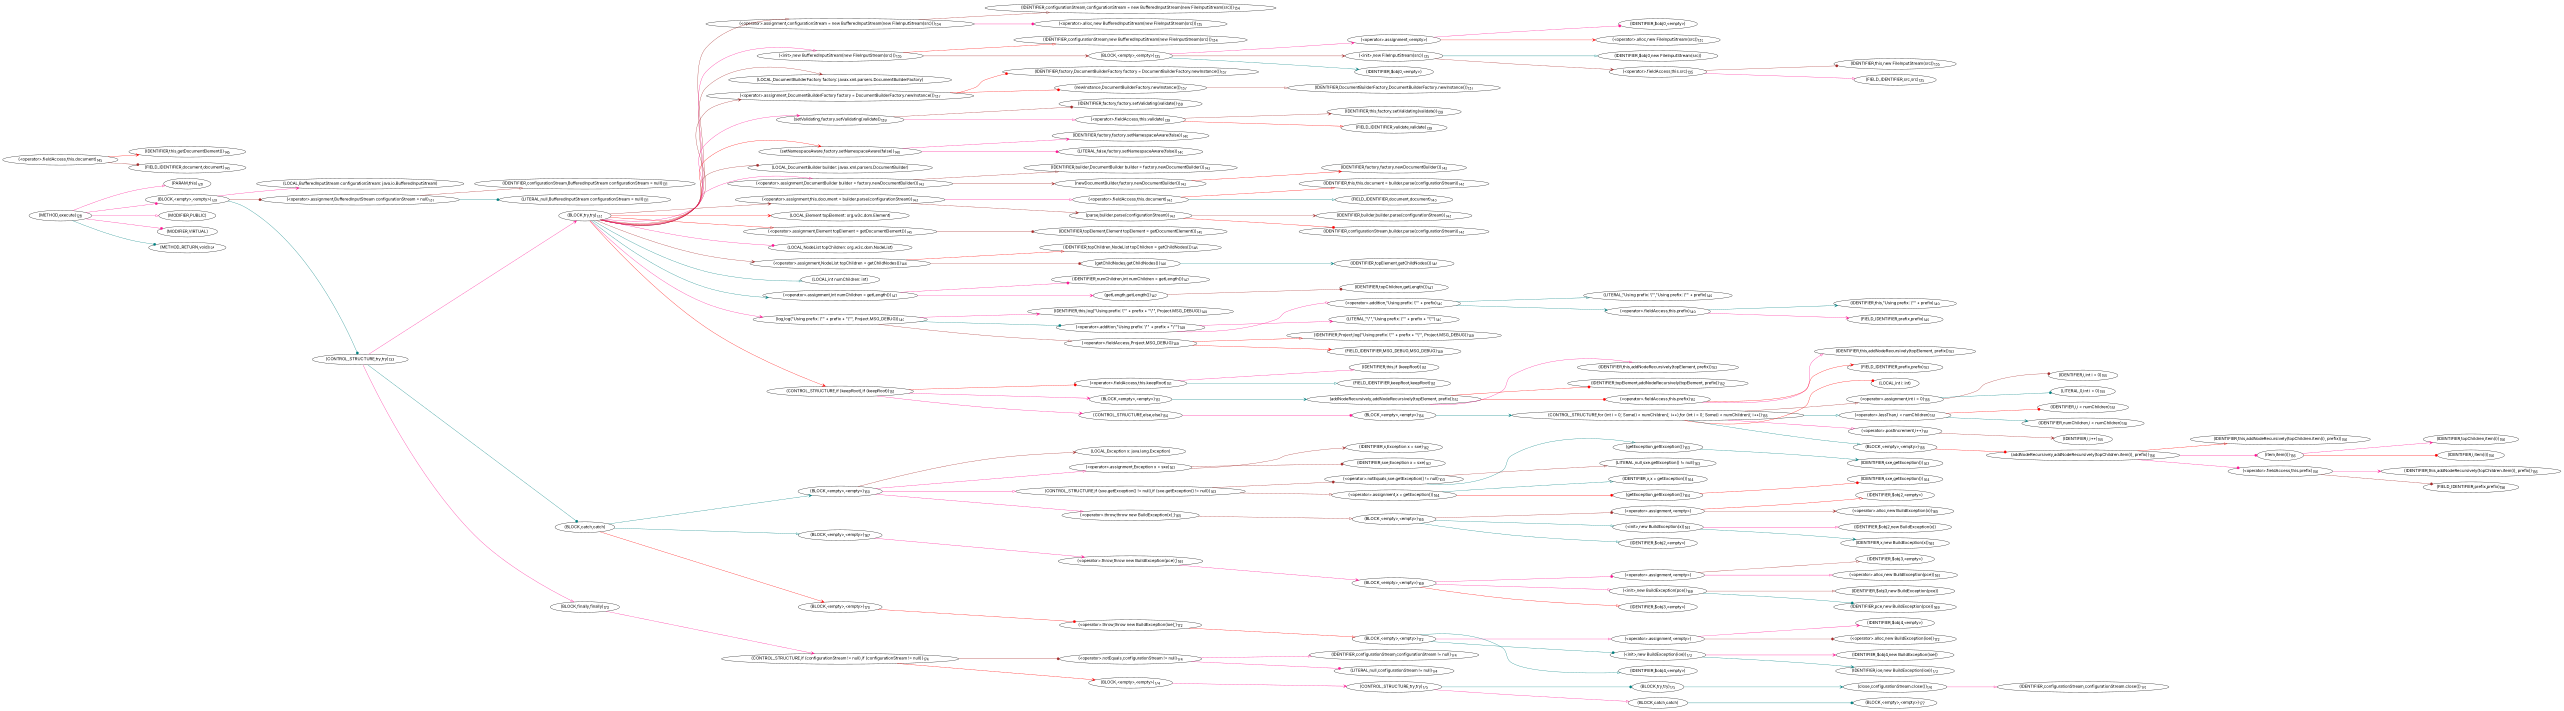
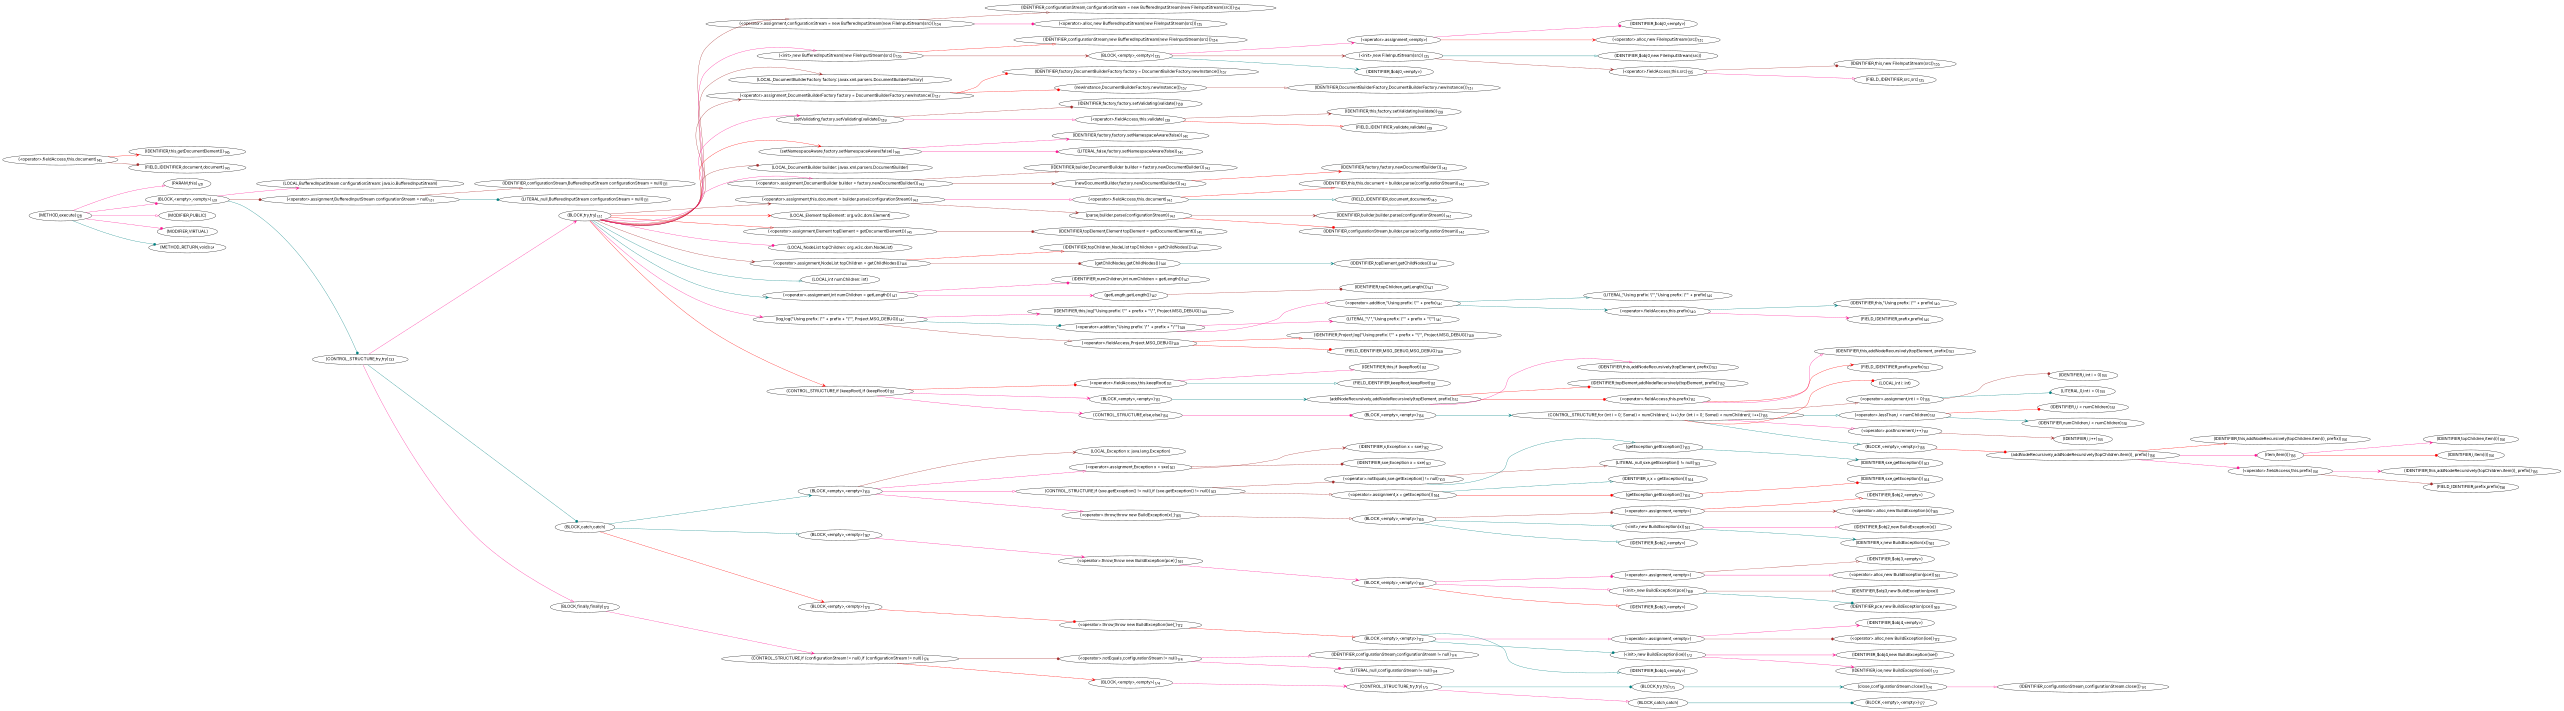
(1261, 347) -> (1261, 347)
(1777, 661) -> (1777, 661)
